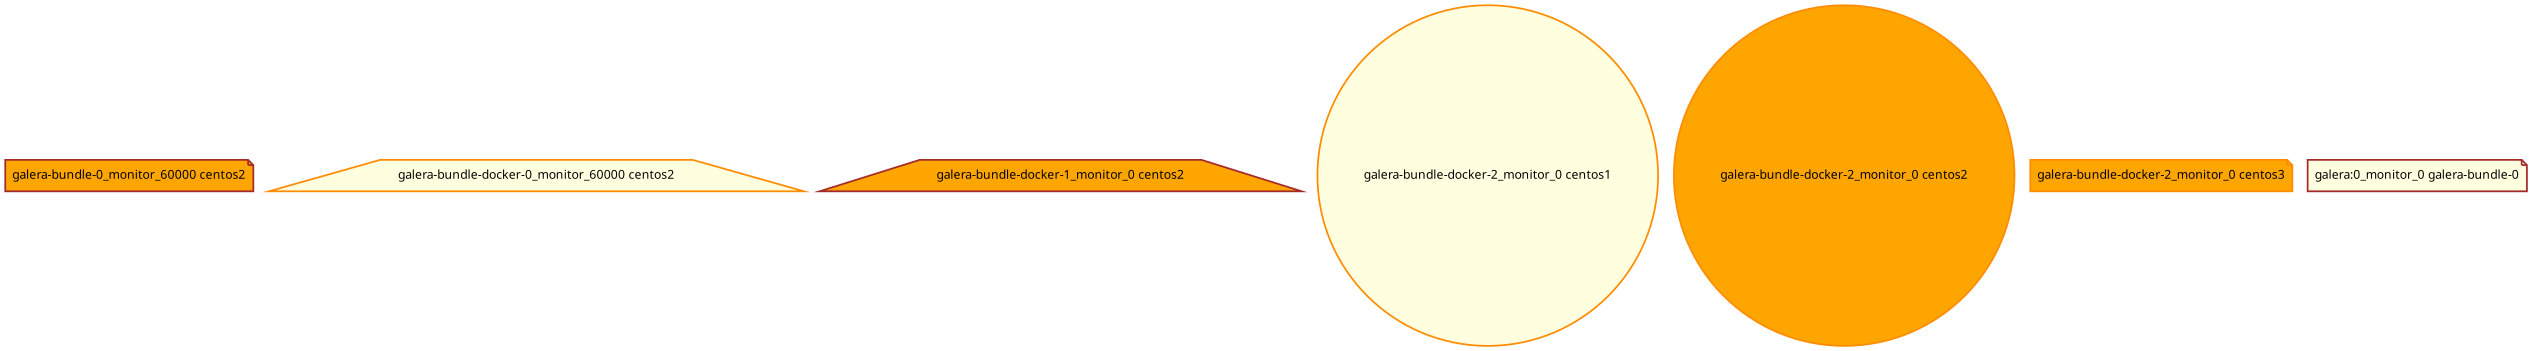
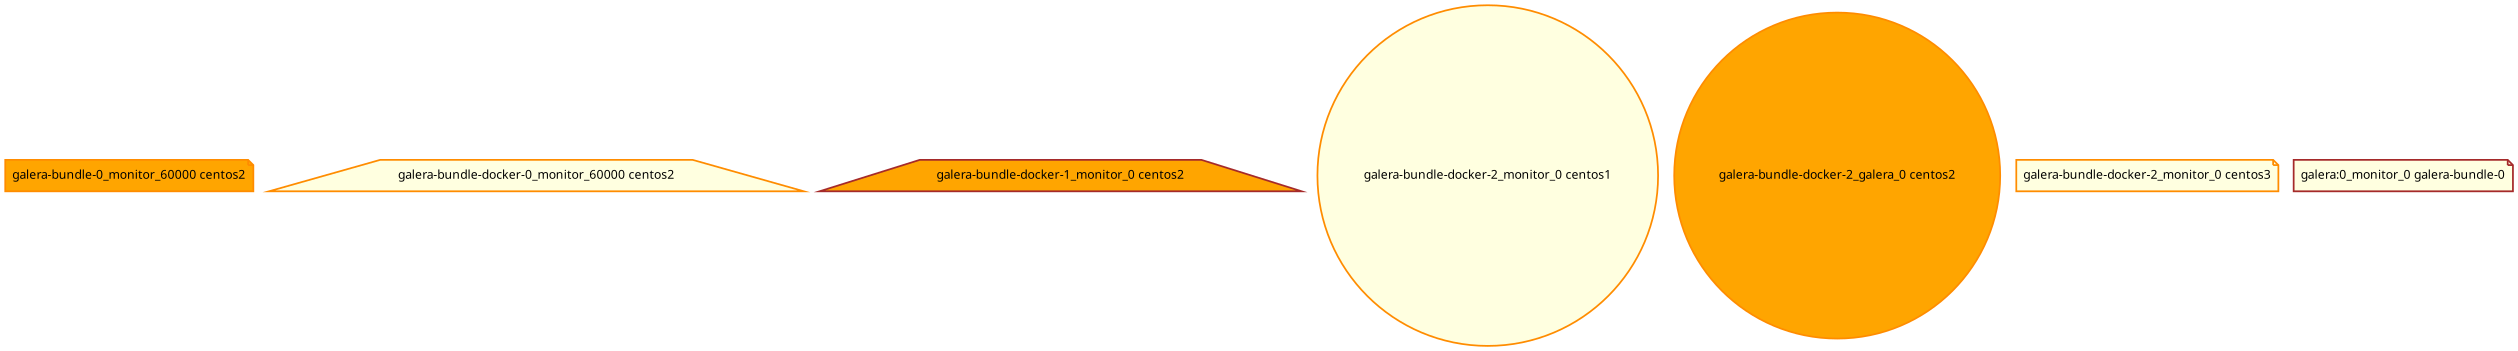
(129, 176) -> (129, 176)
(1844, 176) -> (1837, 176)
(2161, 176) -> (2147, 176)
